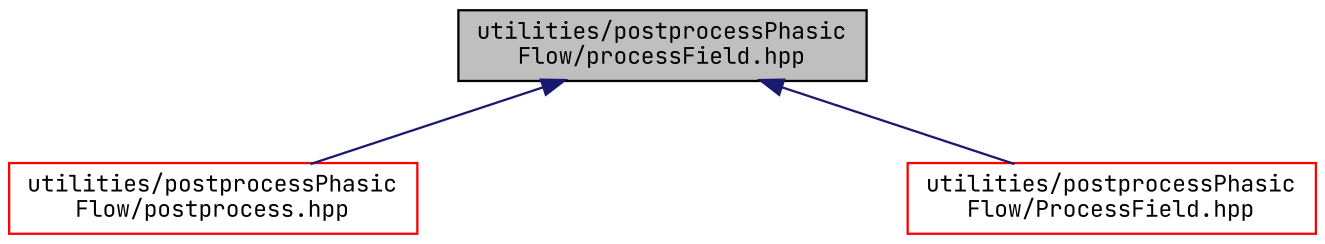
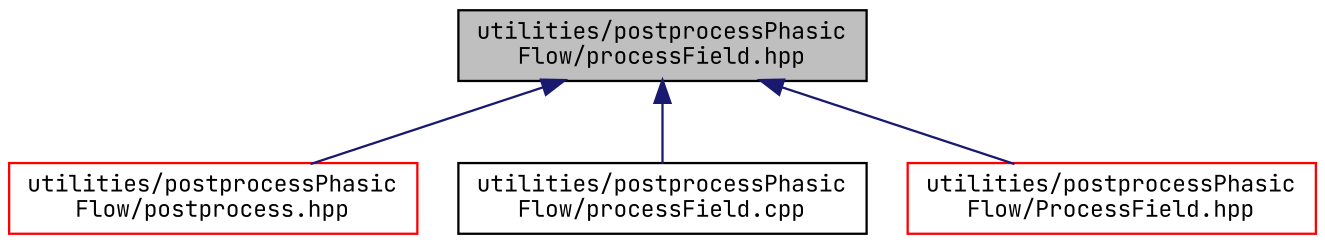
none -> (663, 198)
